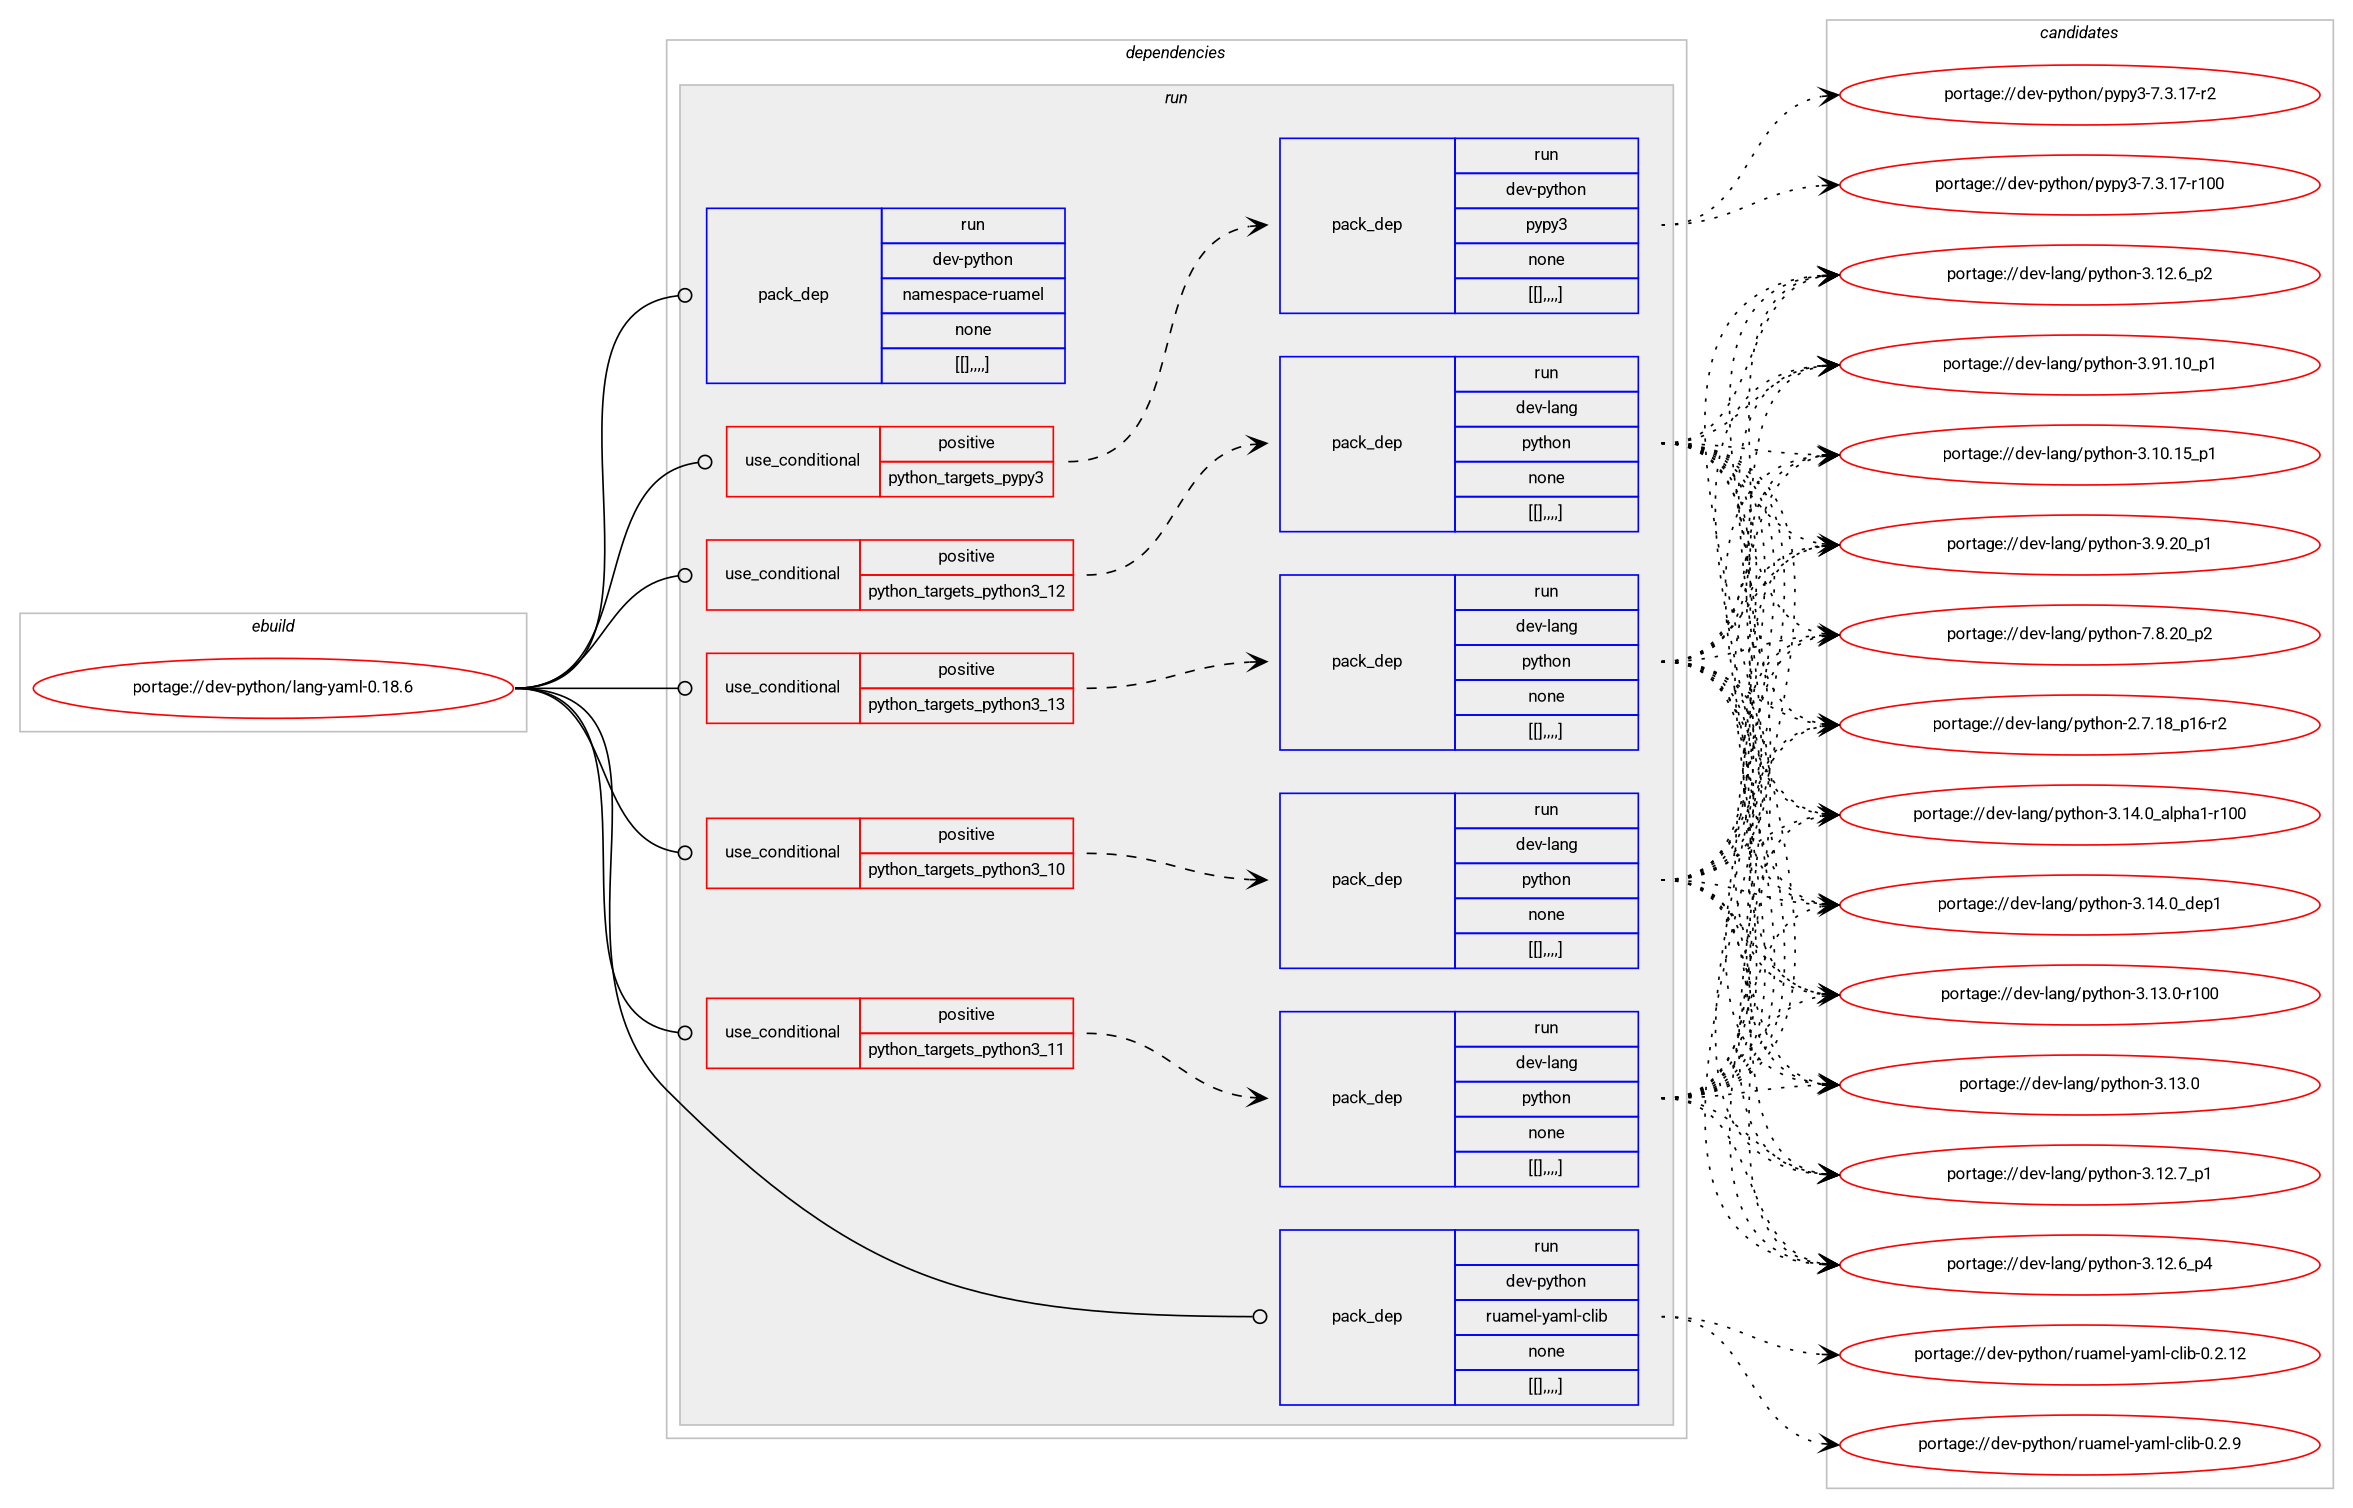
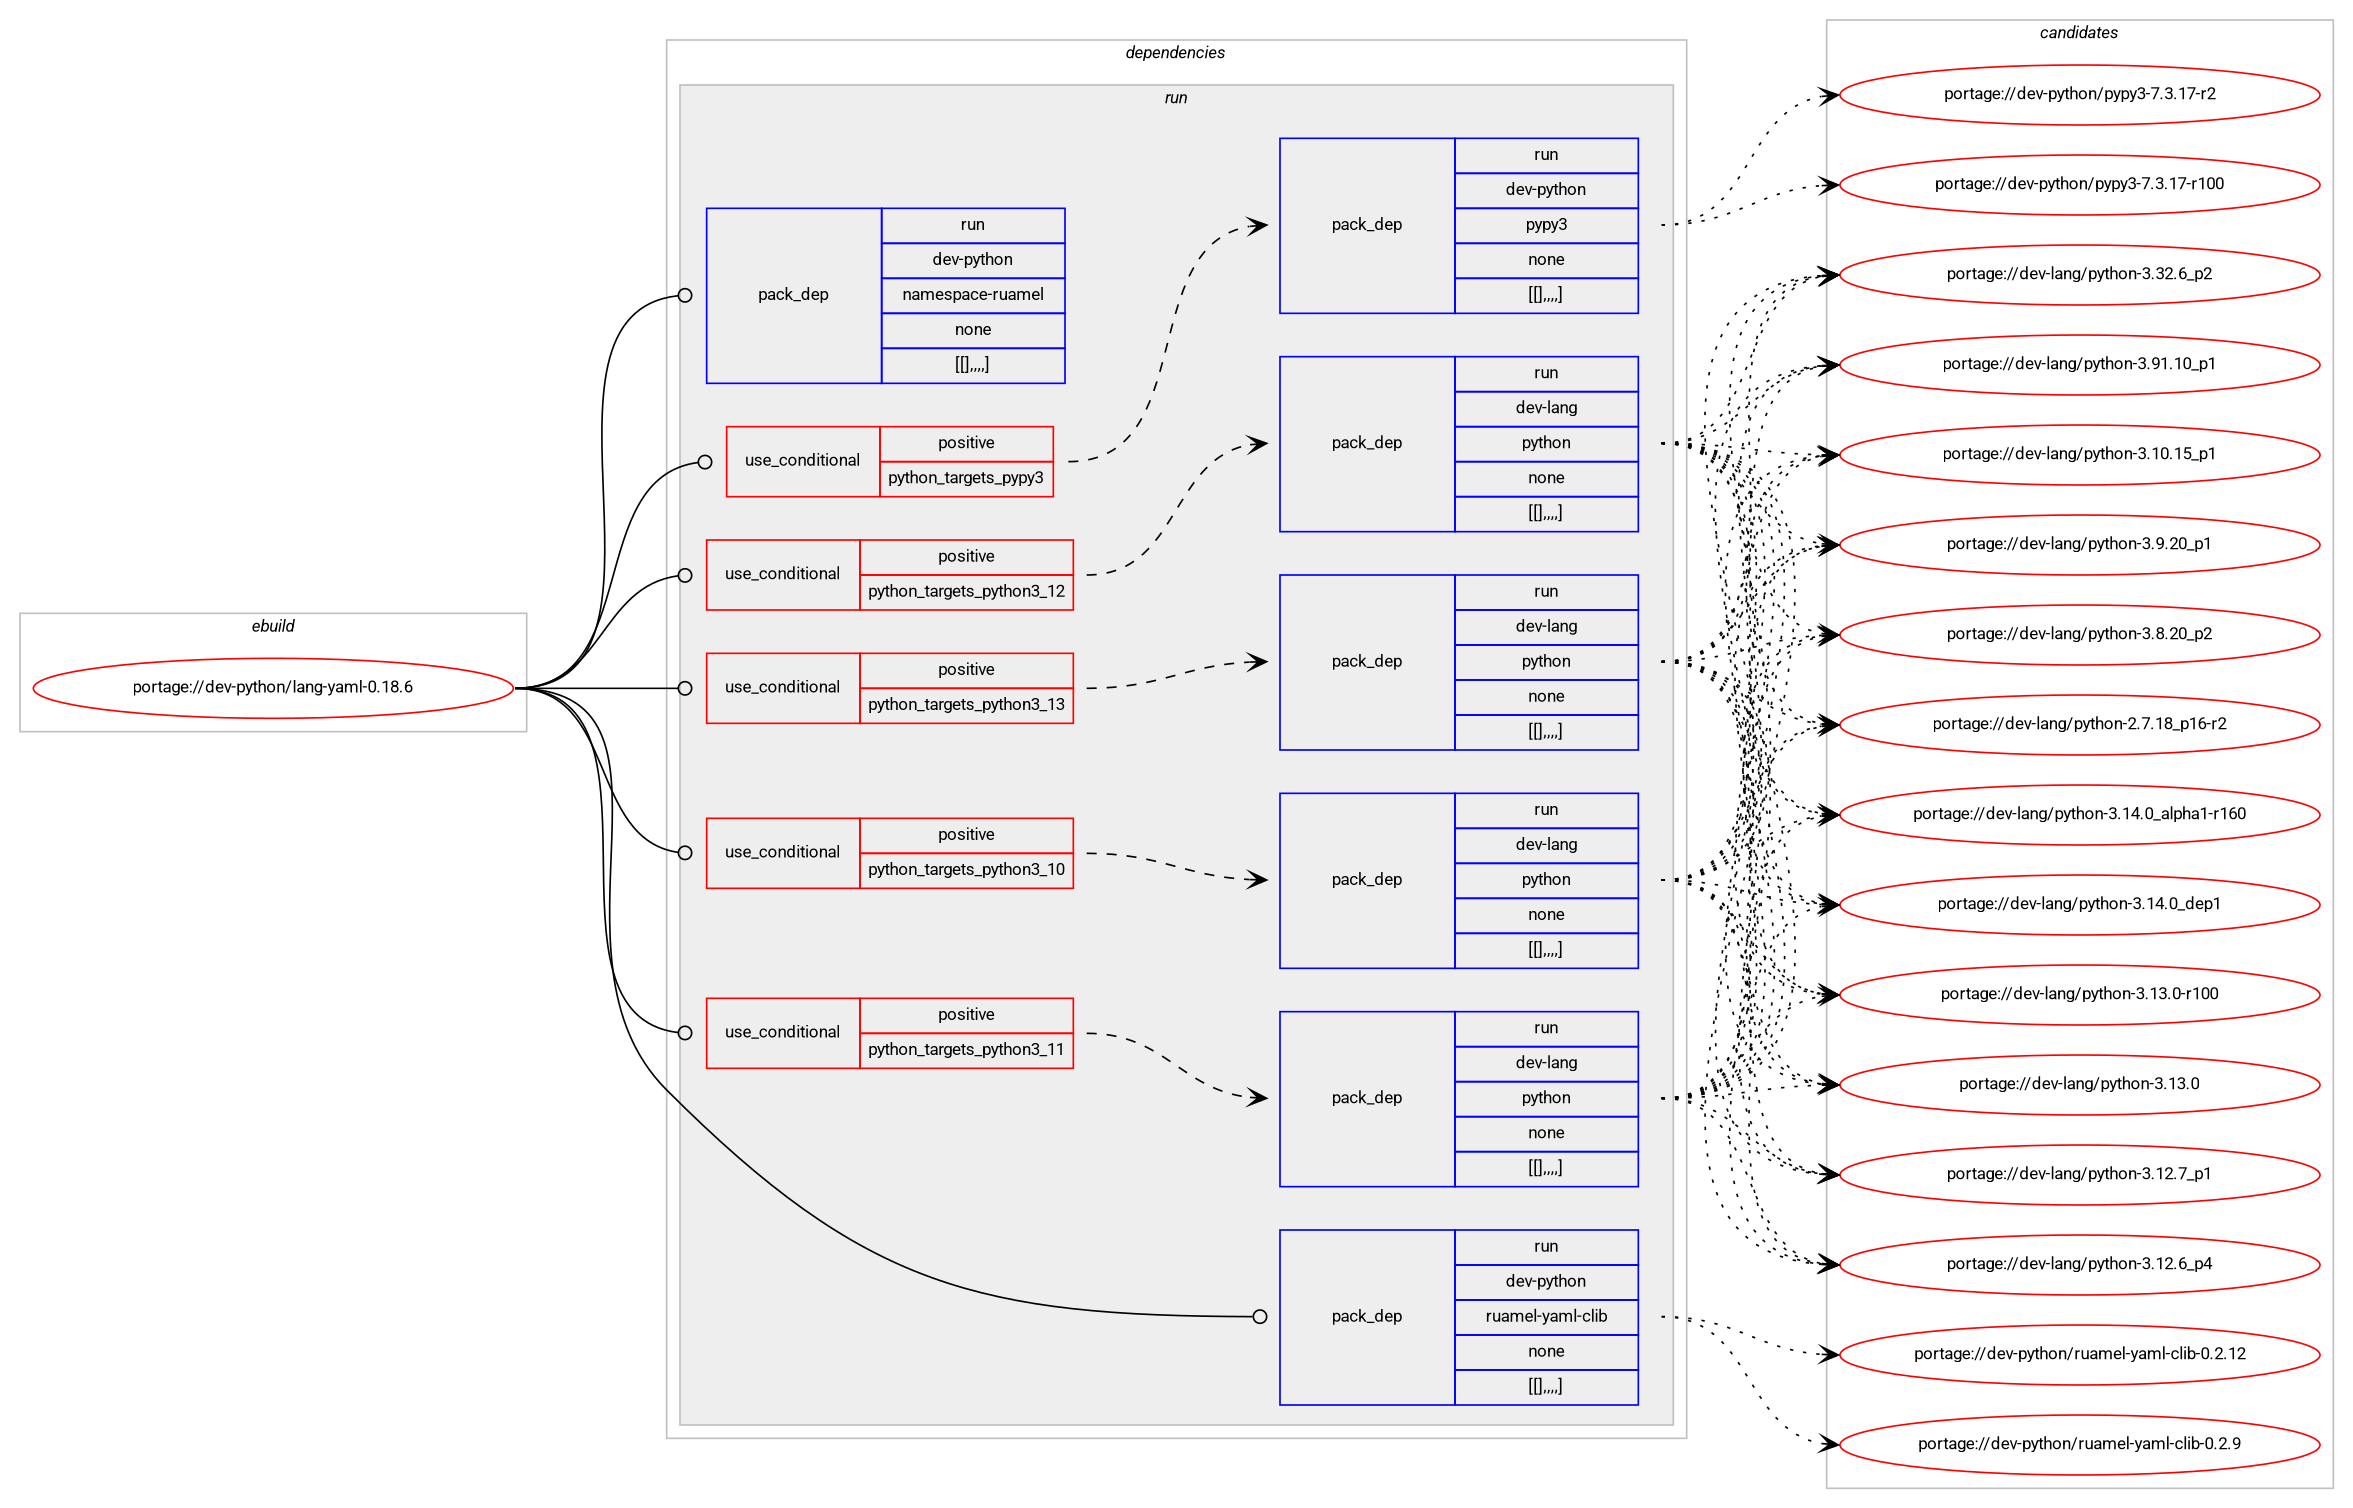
(2080, 275) -> (2080, 275)
(2080, 635) -> (2080, 635)
(2080, 815) -> (2080, 815)
